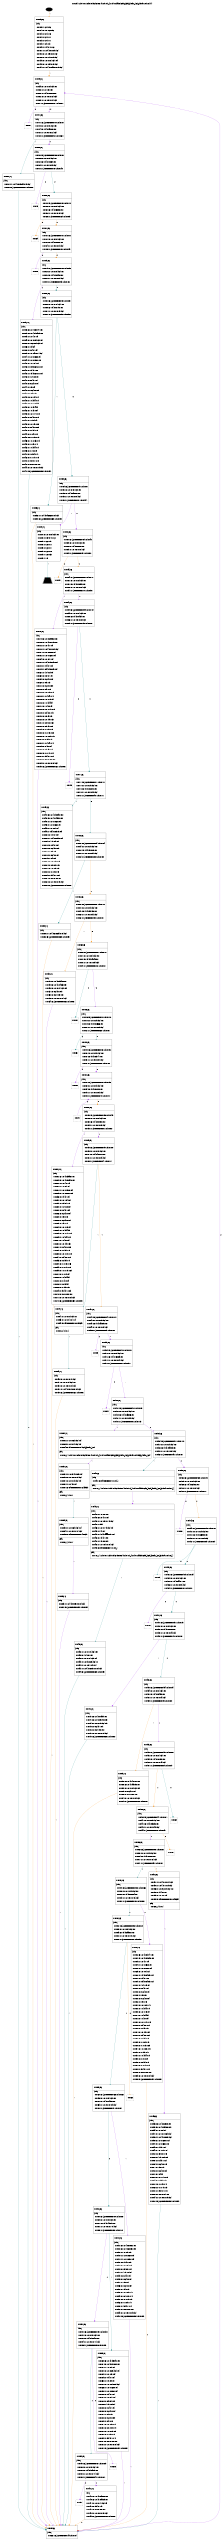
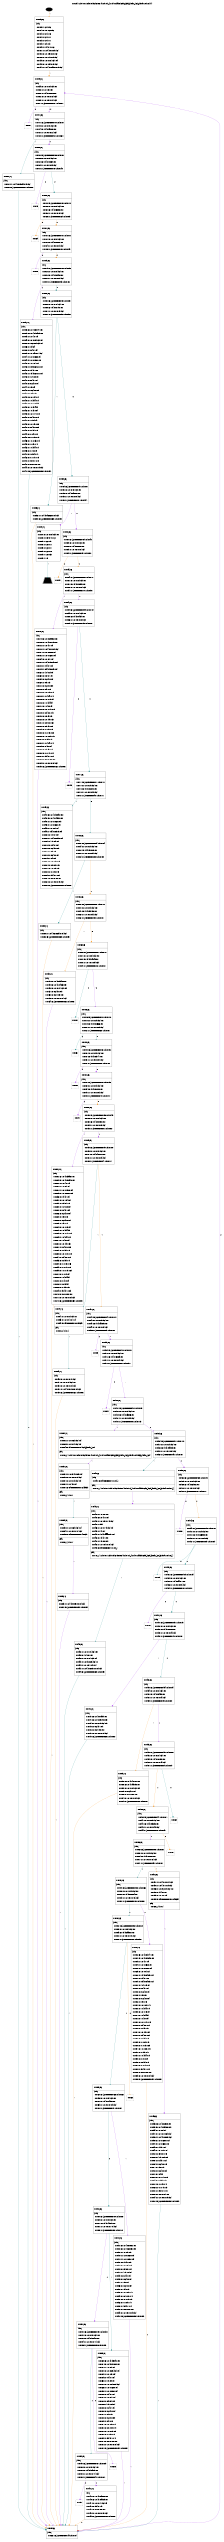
(81, 1106) -> (81, 1106)
